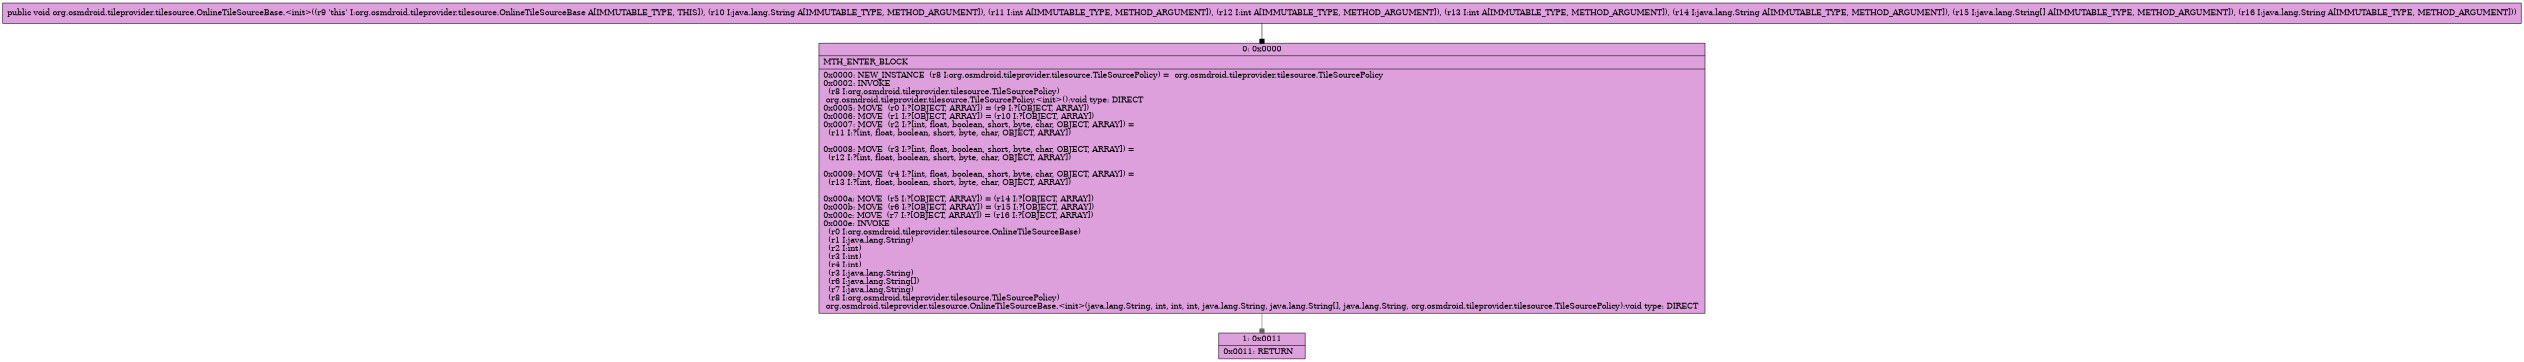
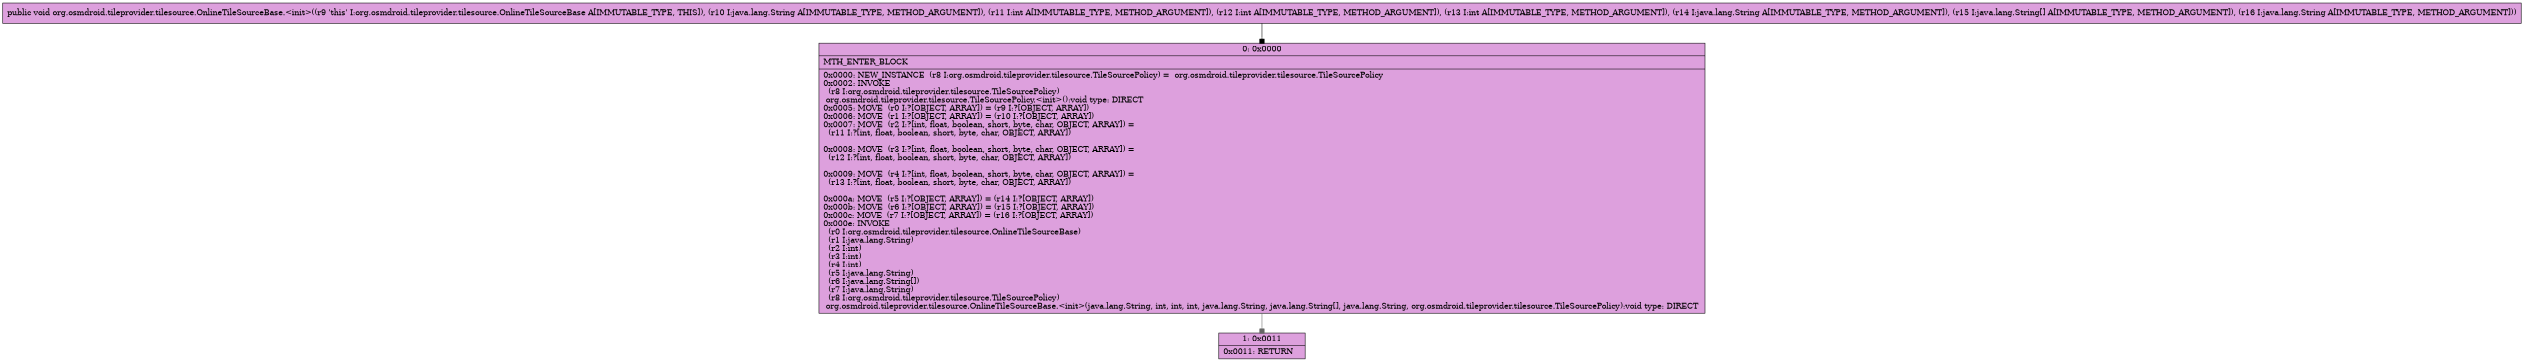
(868, 273) -> (868, 273)
